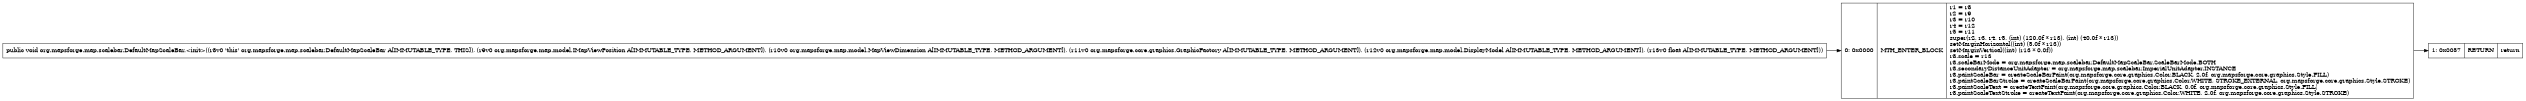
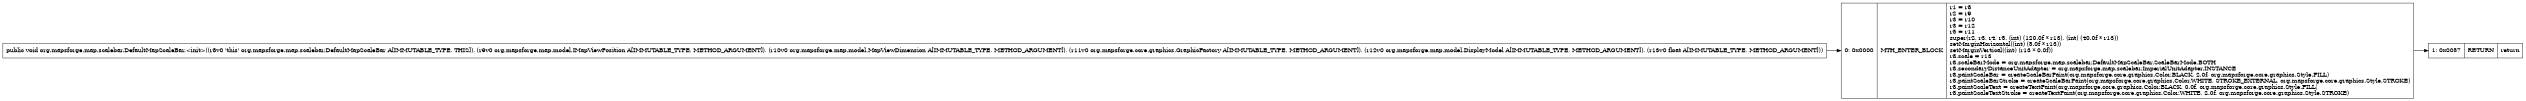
(1962, 26) -> (1962, 26)
